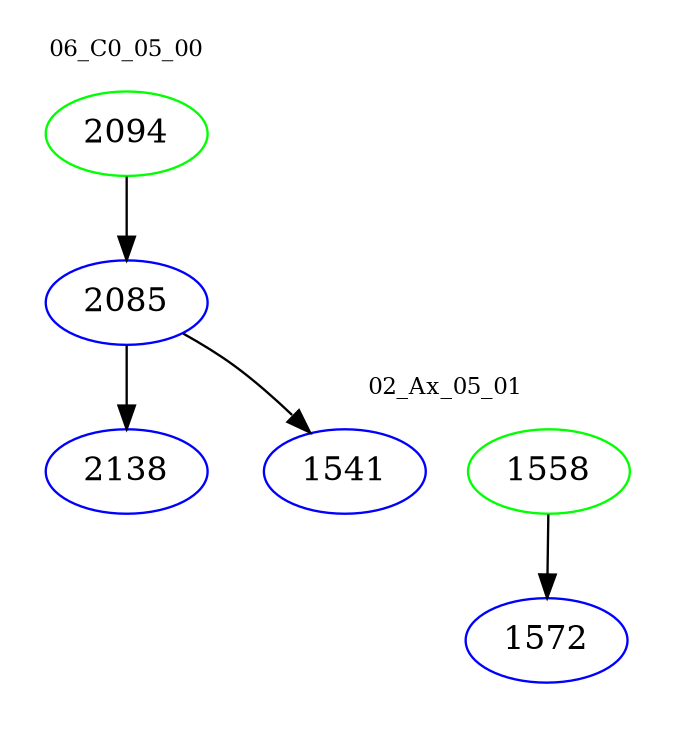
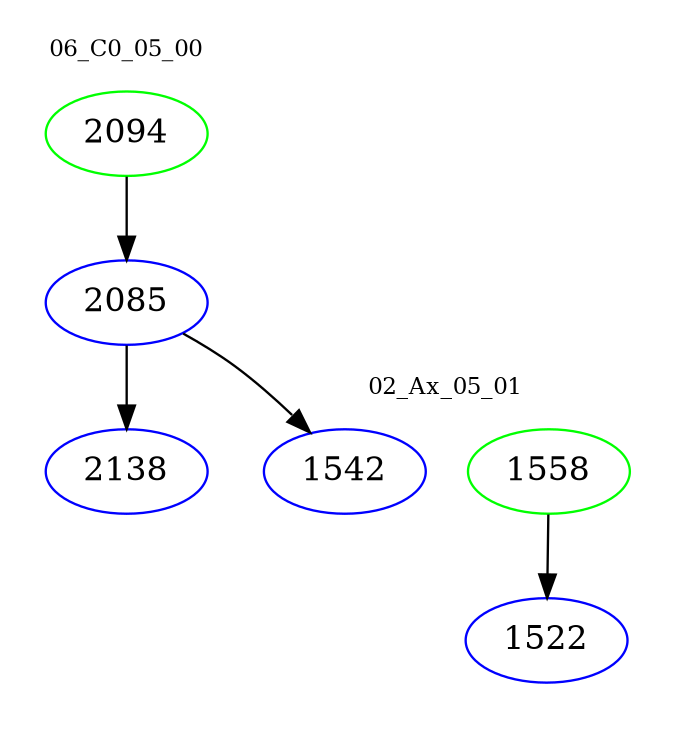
(345, 472) -> (345, 472)
(547, 640) -> (547, 640)
